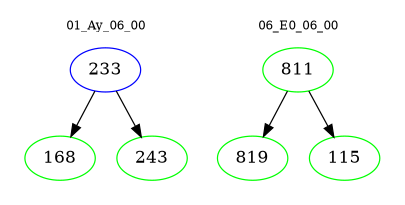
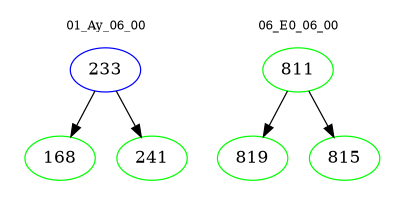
(152, 158) -> (152, 158)
(345, 158) -> (345, 158)
